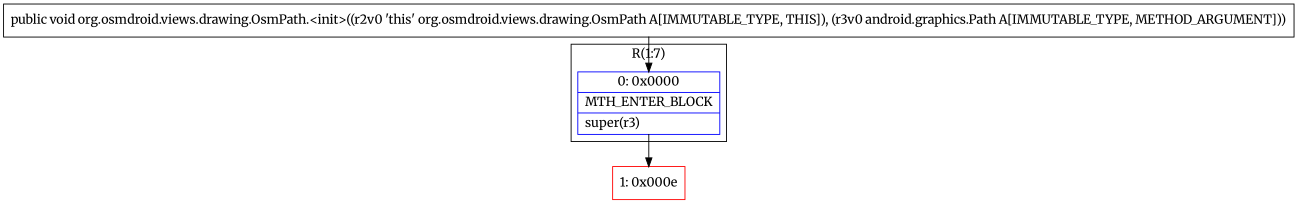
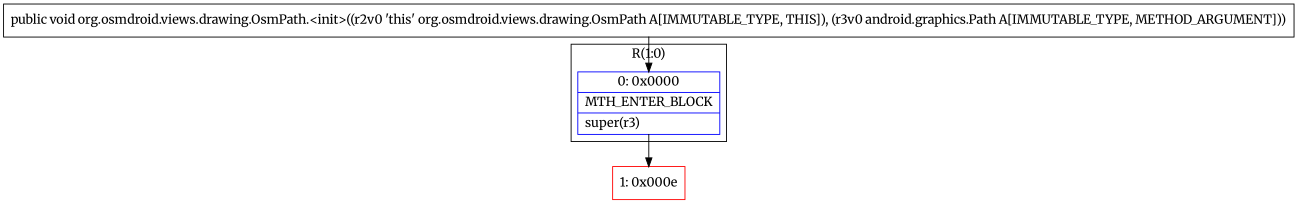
(649, 54) -> (649, 54)
